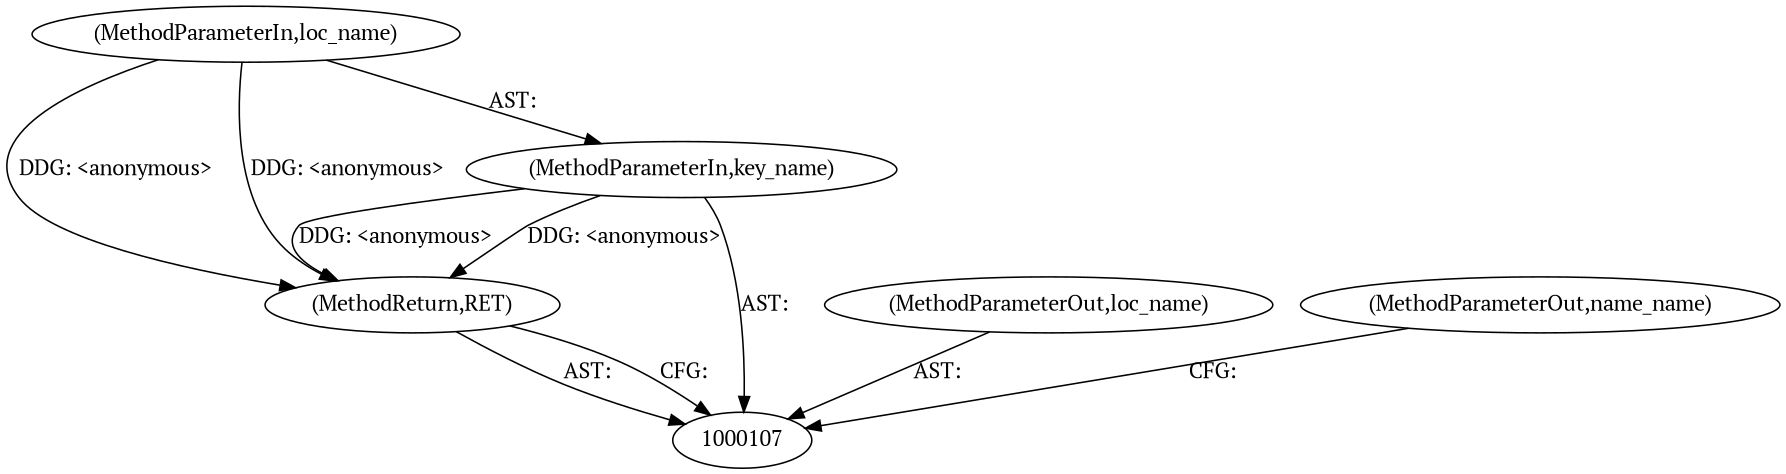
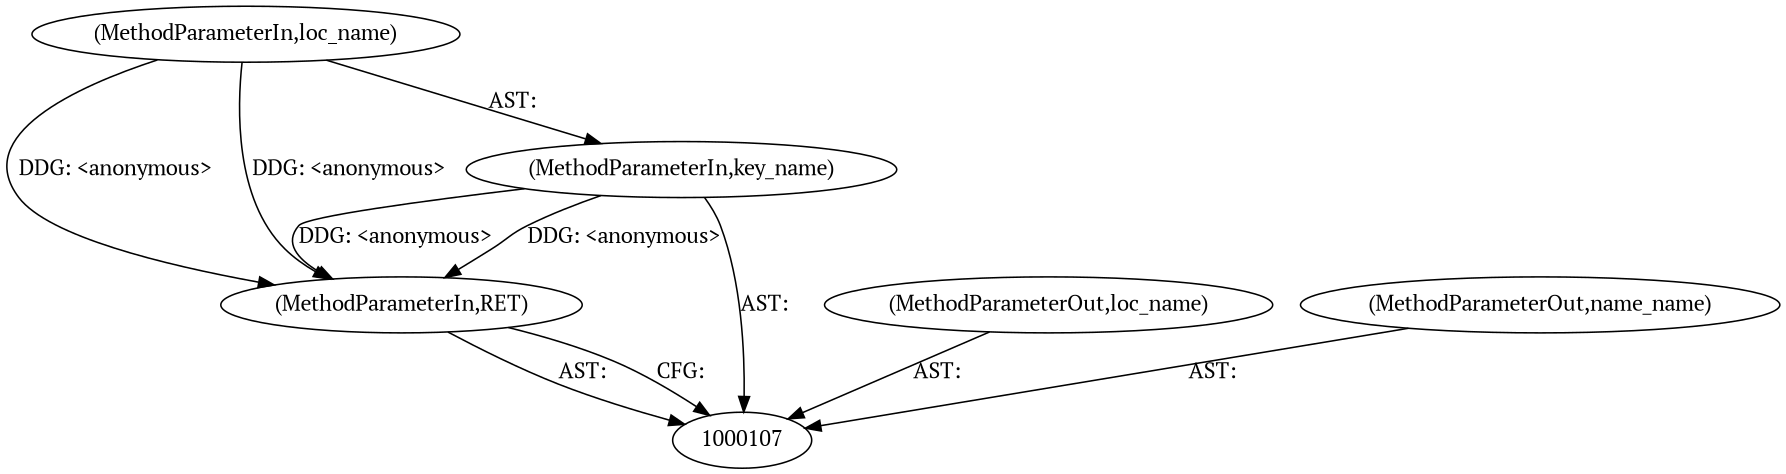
(412, 305) -> (402, 305)
(1216, 373) -> (1216, 373)
